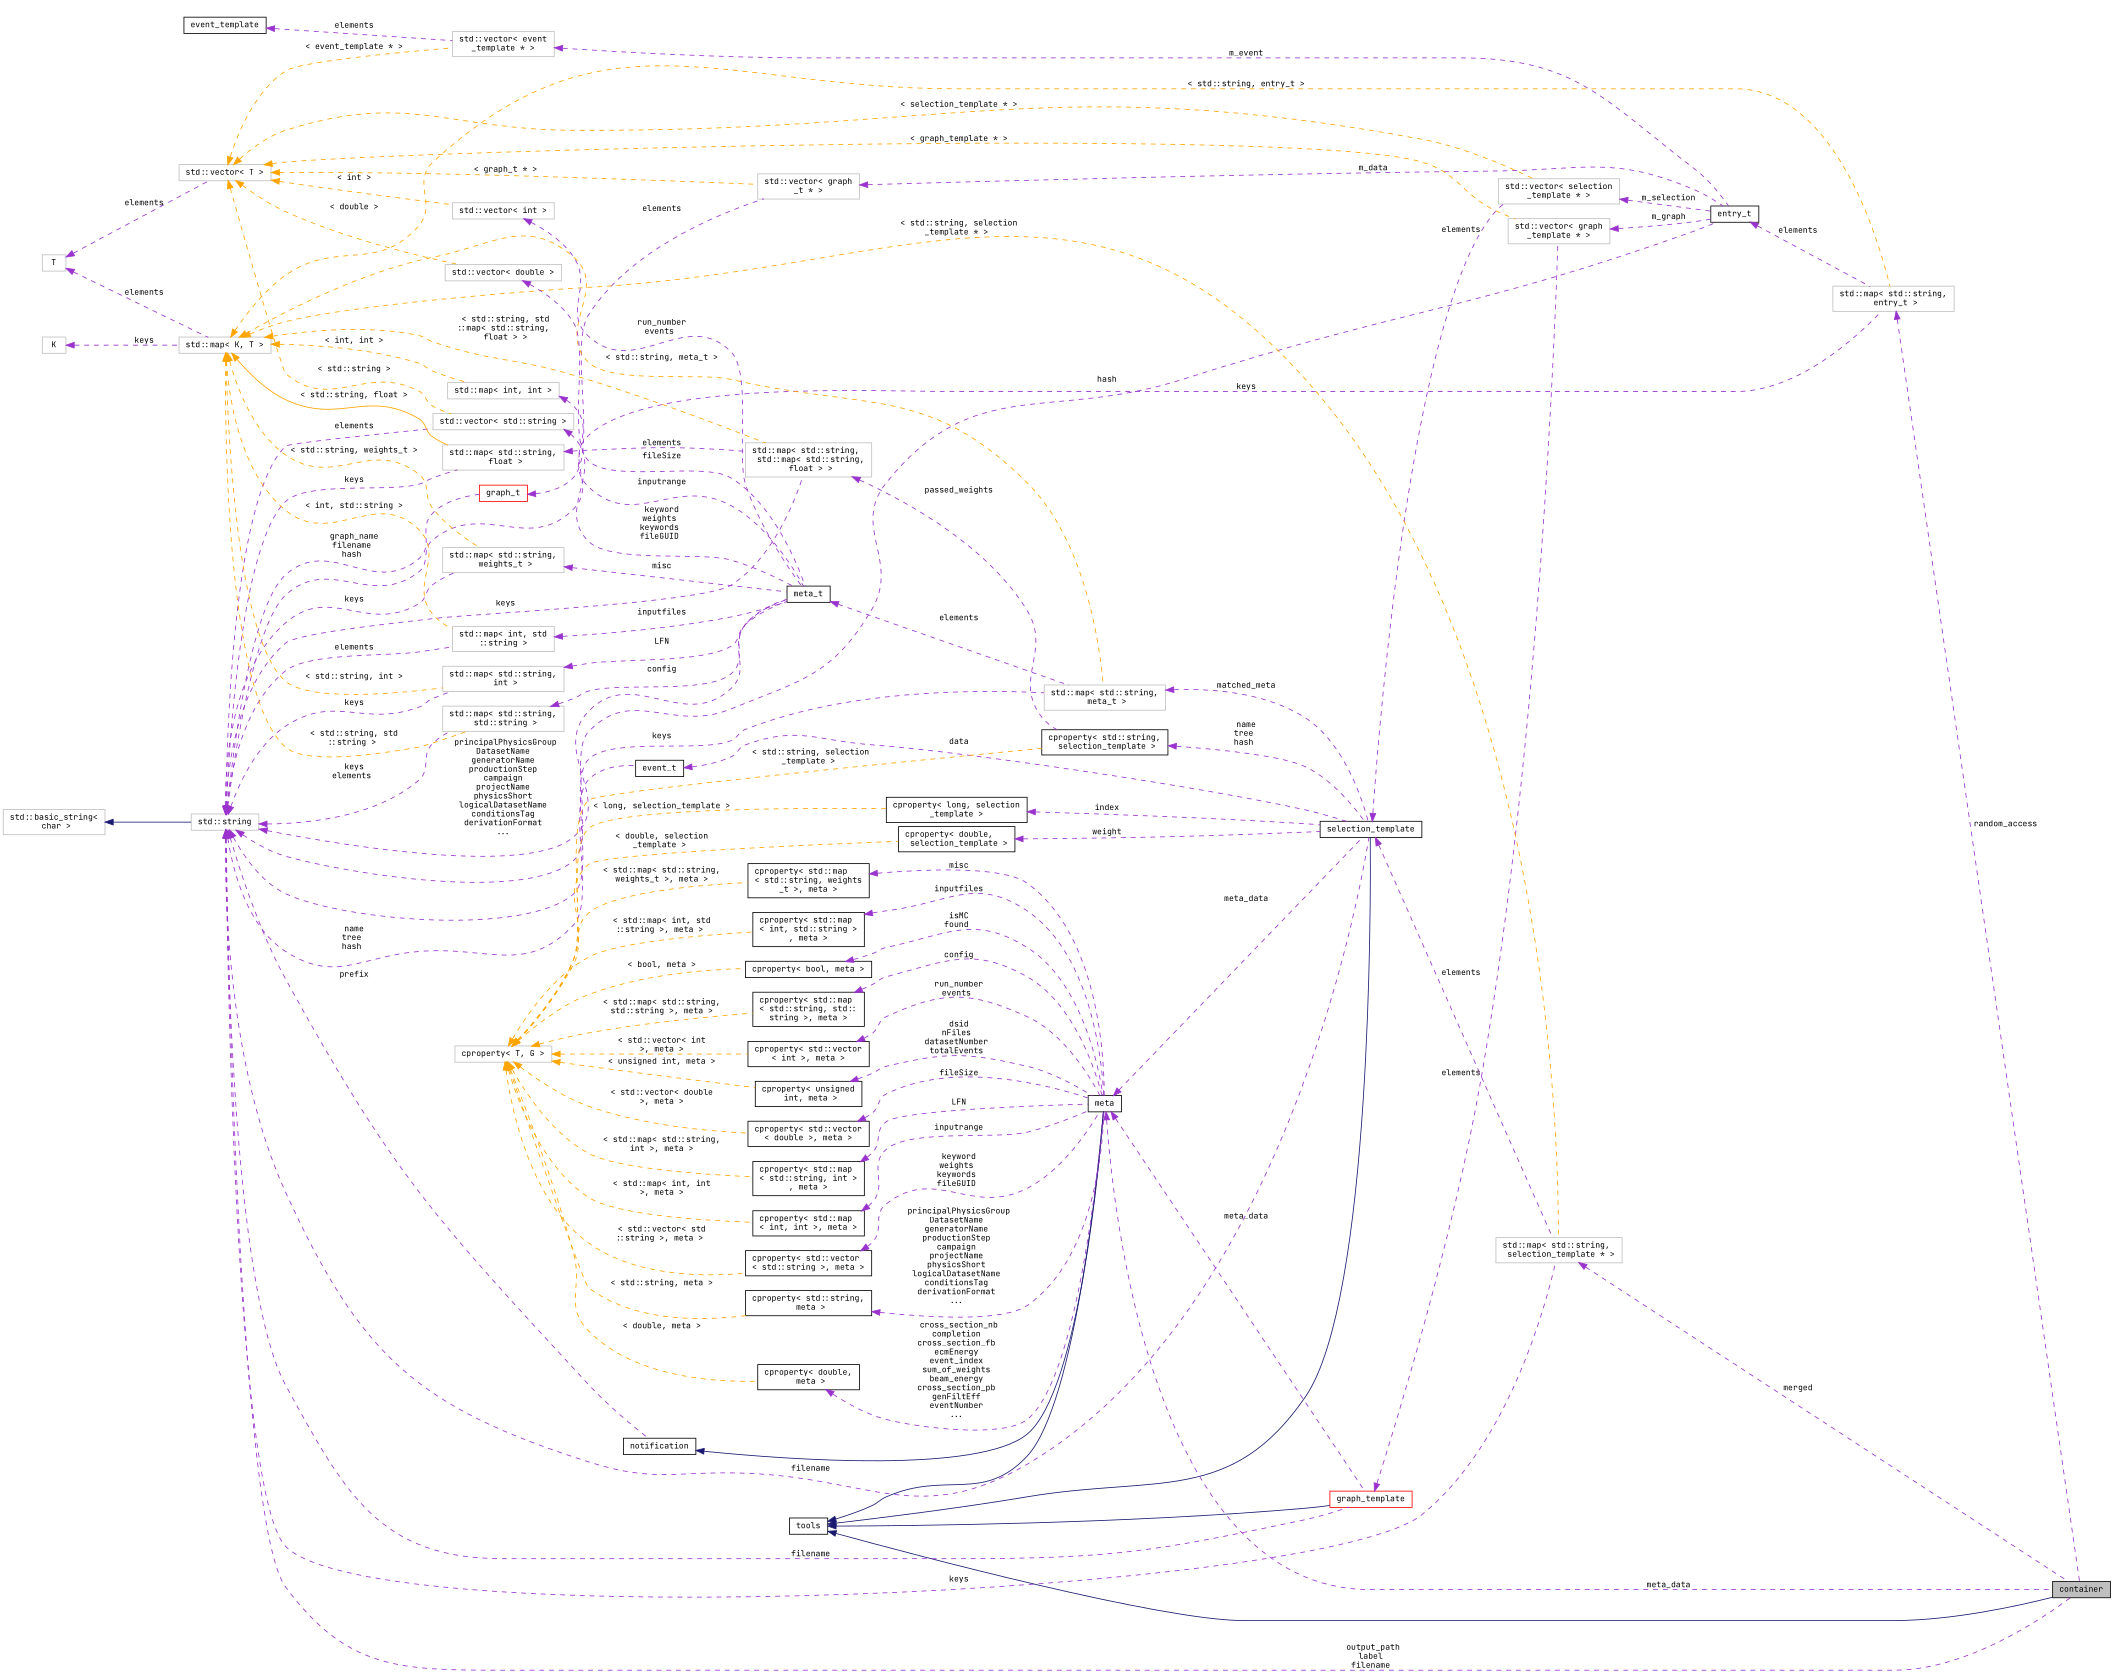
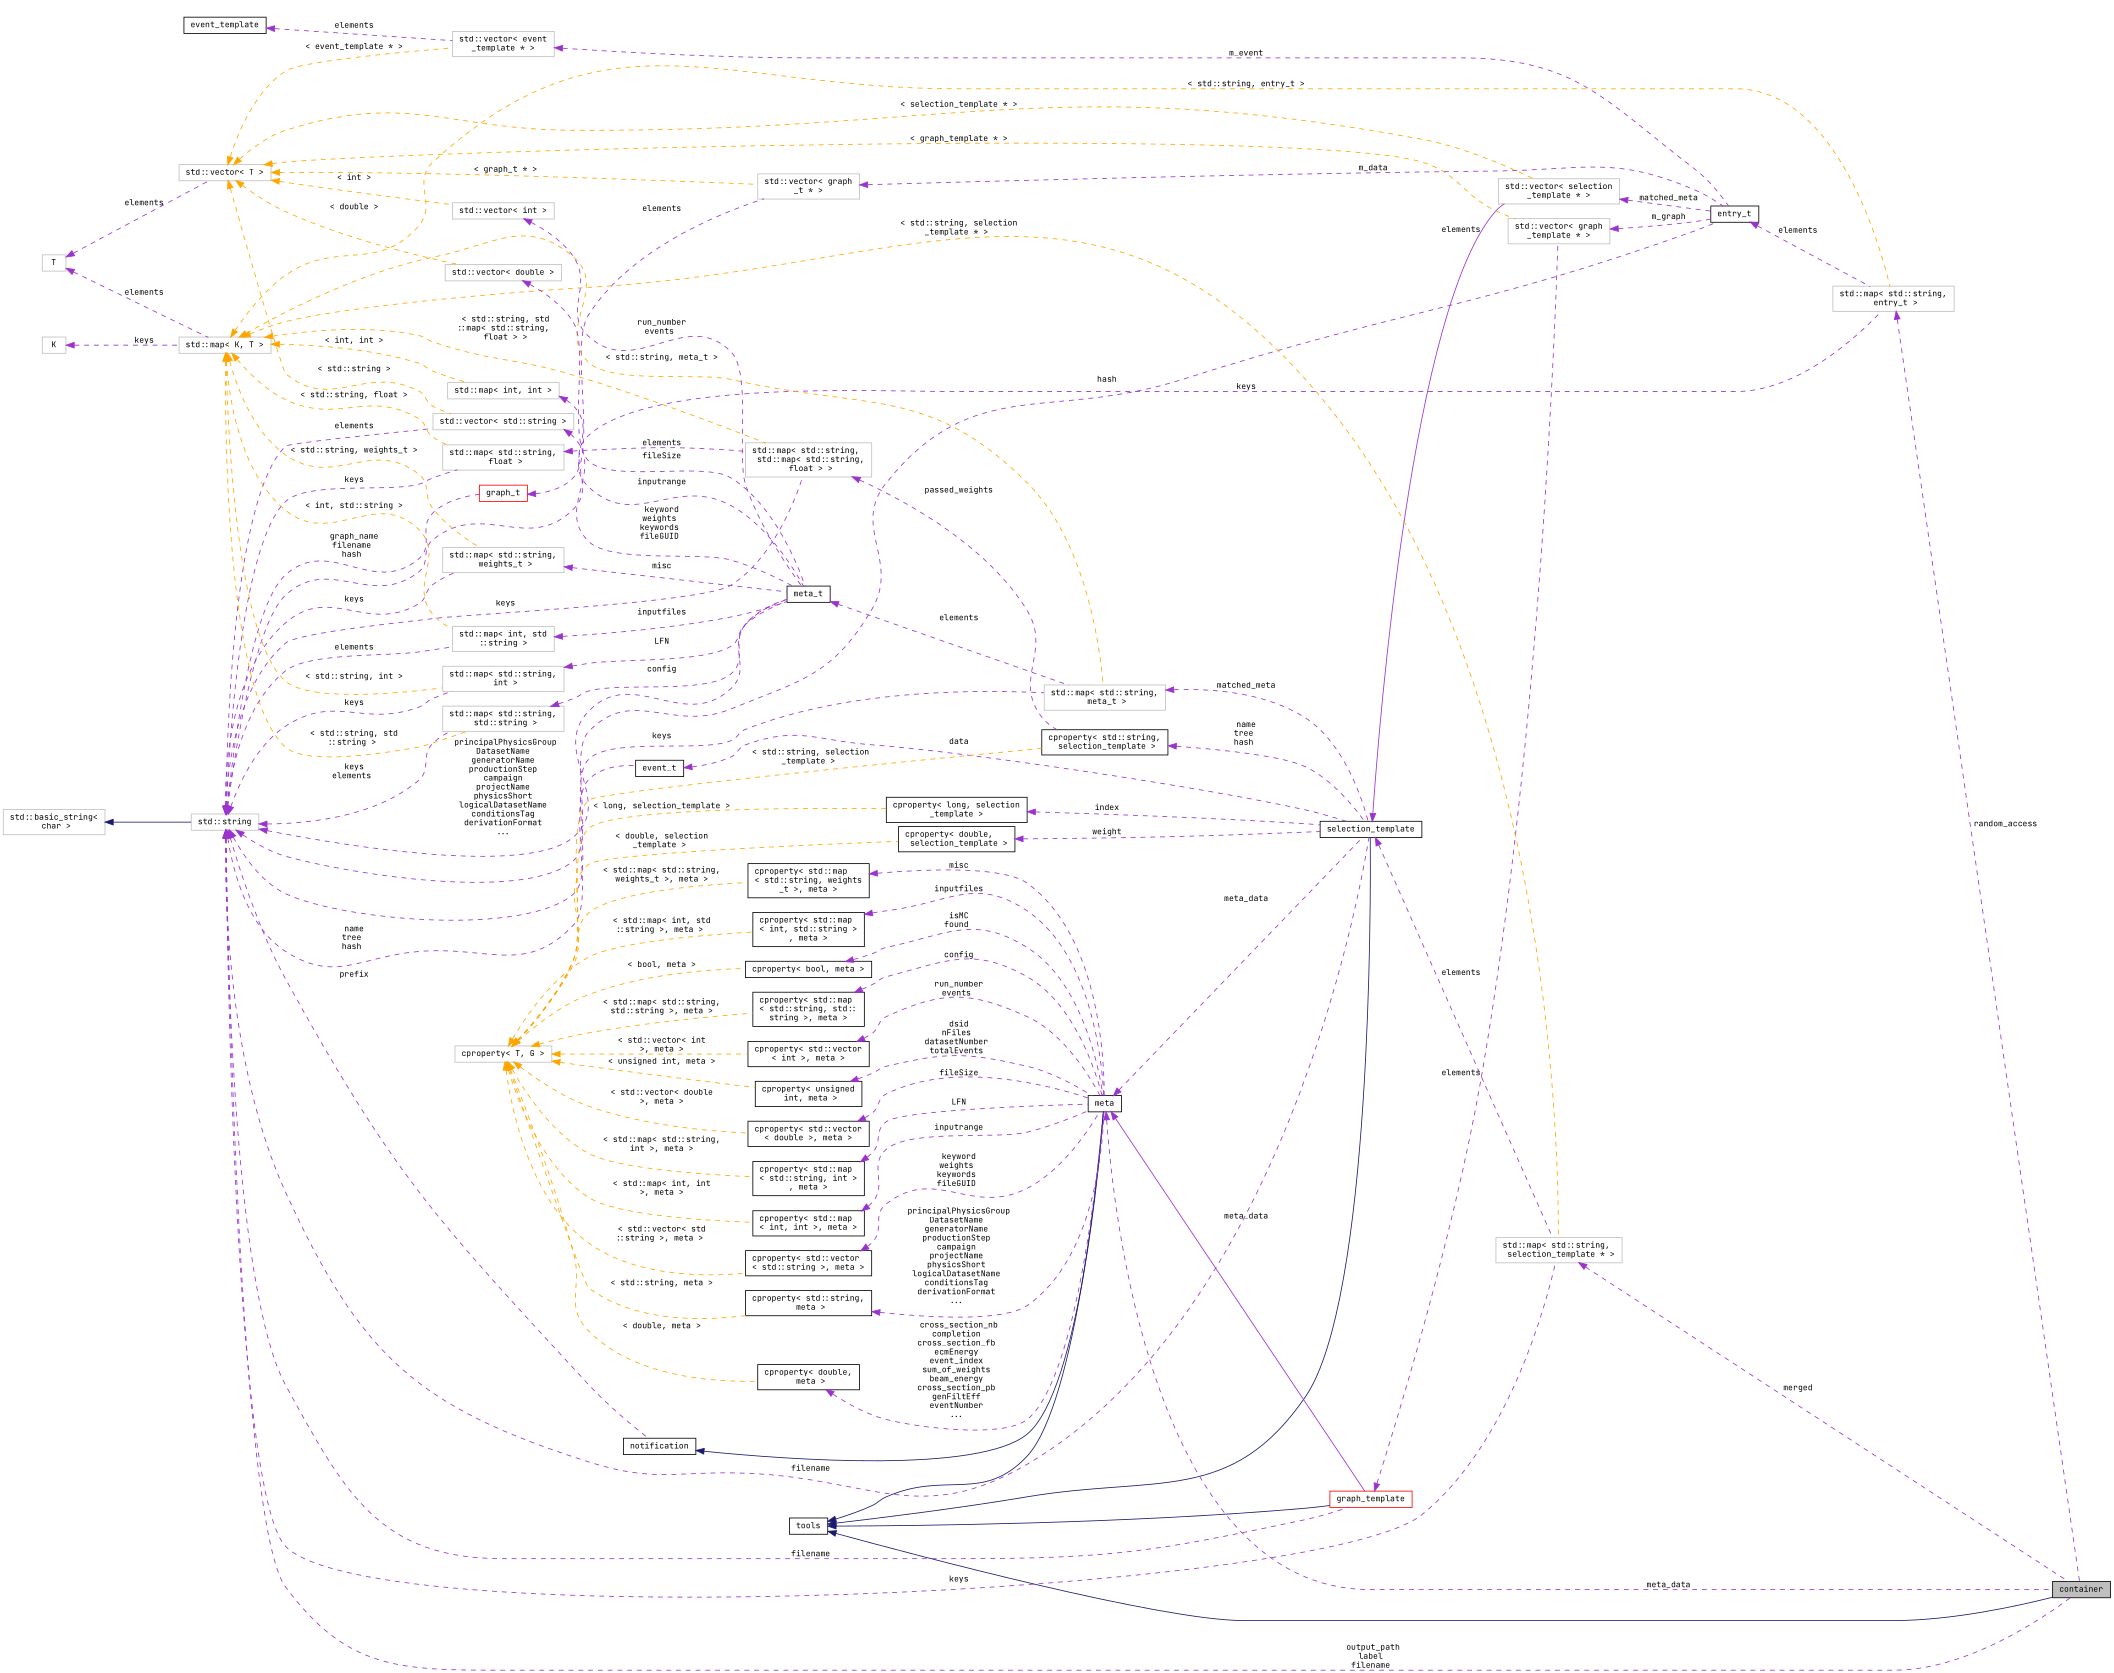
(1666, 198) -> (1666, 198)
(341, 409) -> (341, 409)
(1408, 500) -> (1408, 500)
(1240, 1305) -> (1240, 1305)
